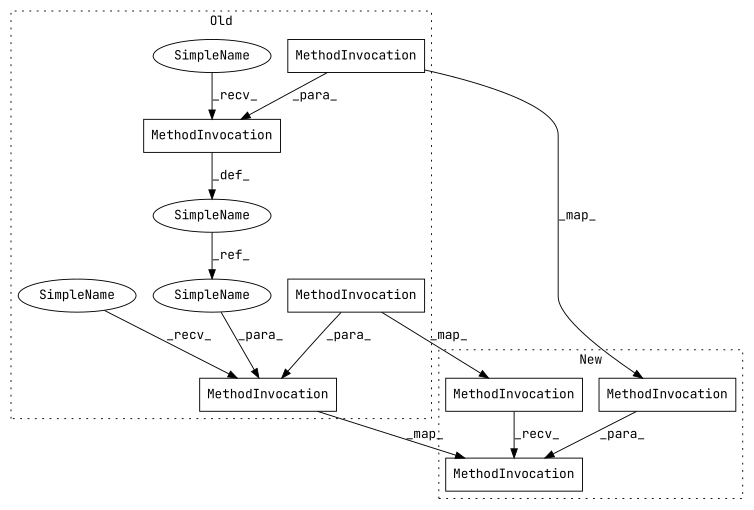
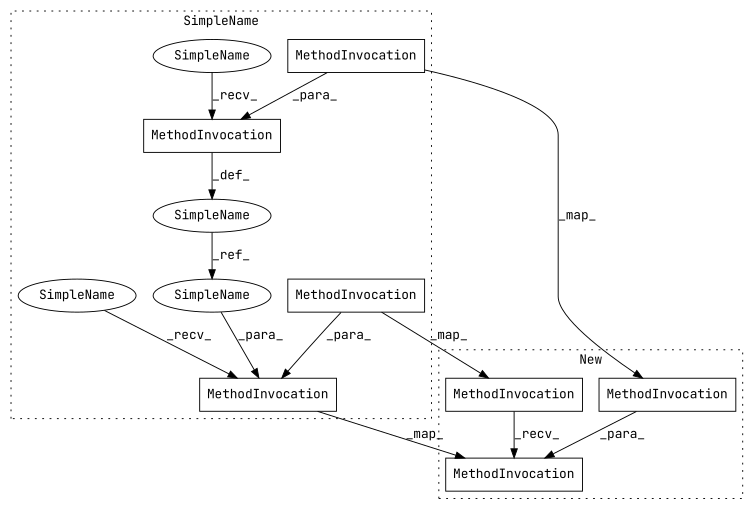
(221, 22) -> (221, 22)
